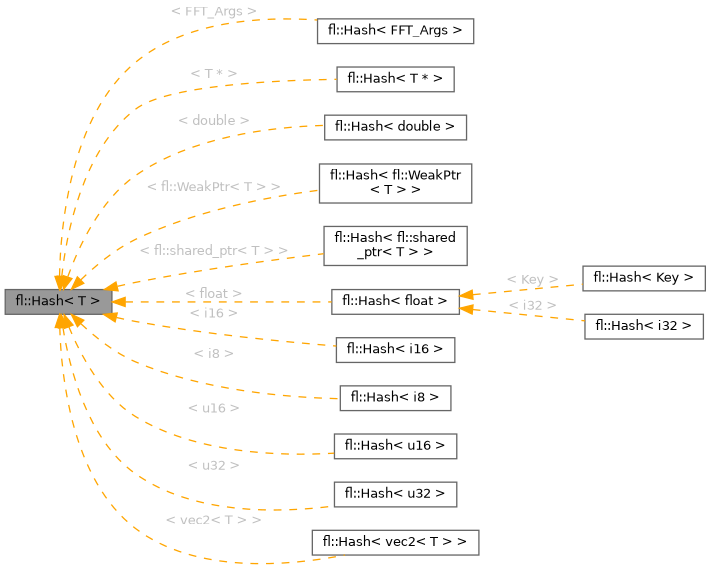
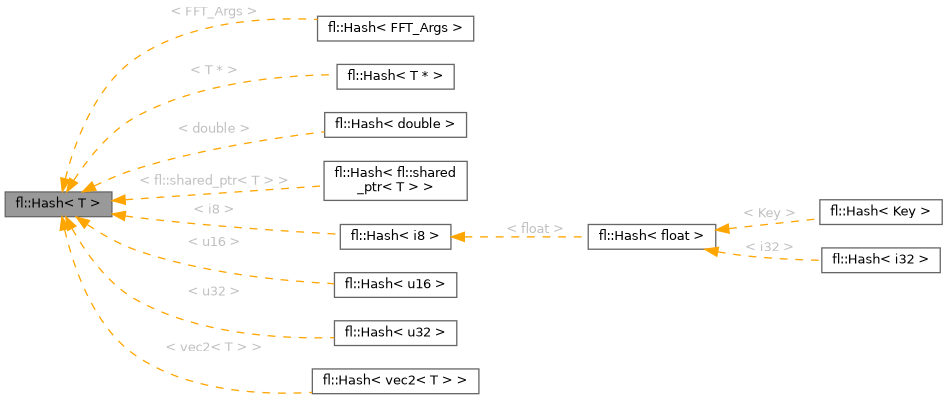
(396, 183) -> none
(228, 302) -> (526, 237)
(396, 350) -> none
